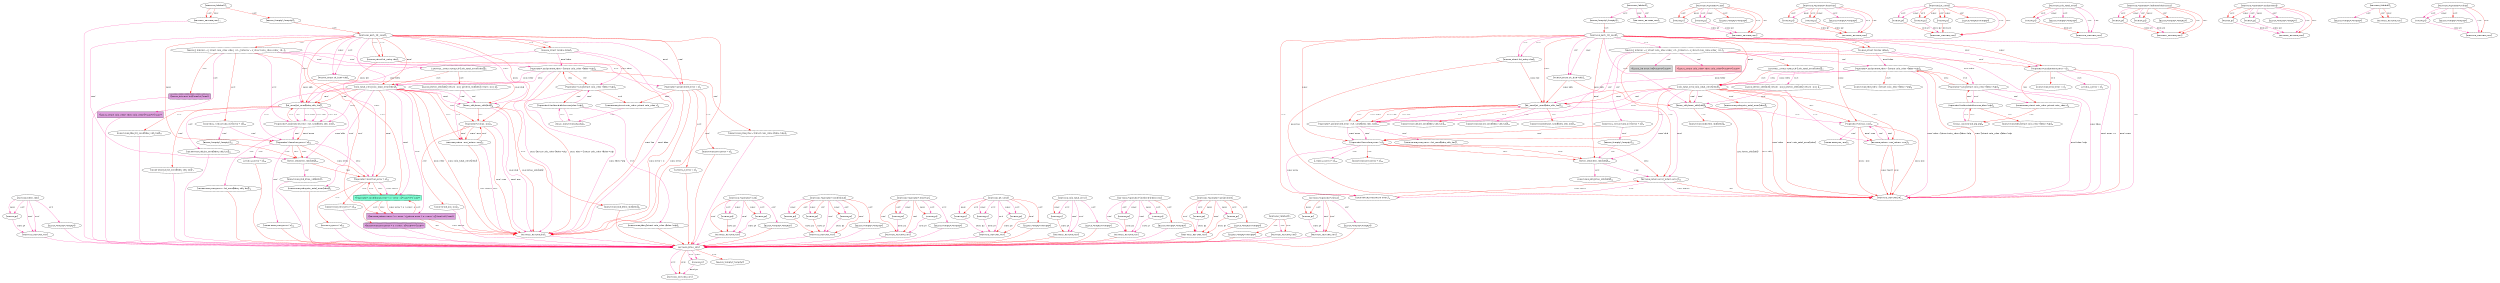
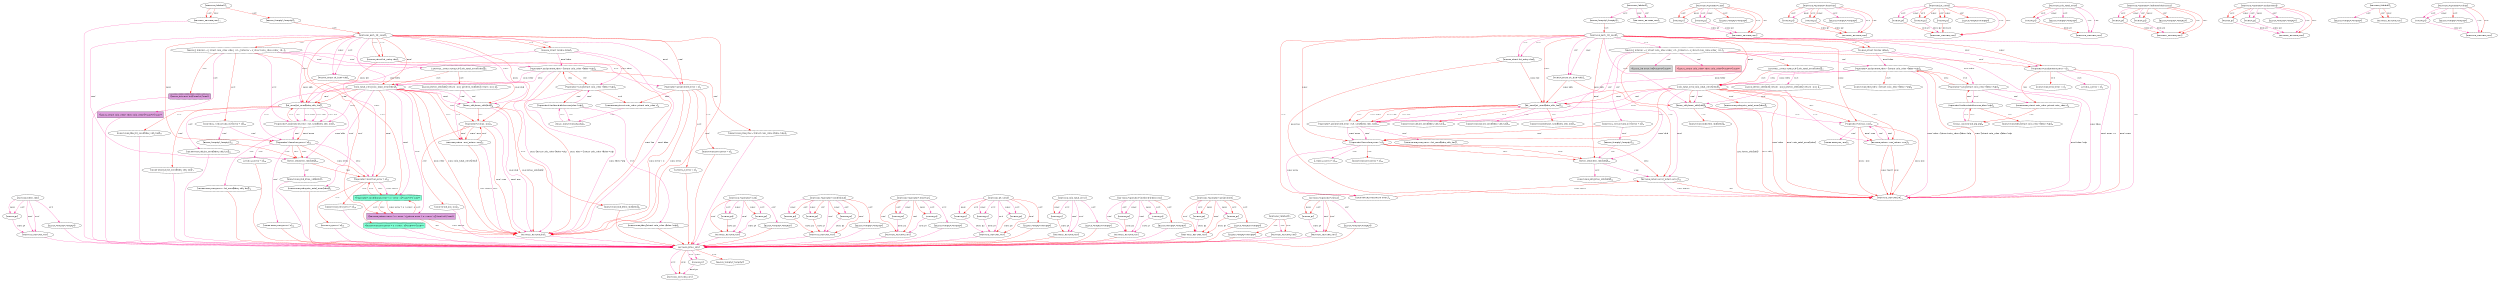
(1524, 195) -> none
(394, 226) -> (394, 226)
